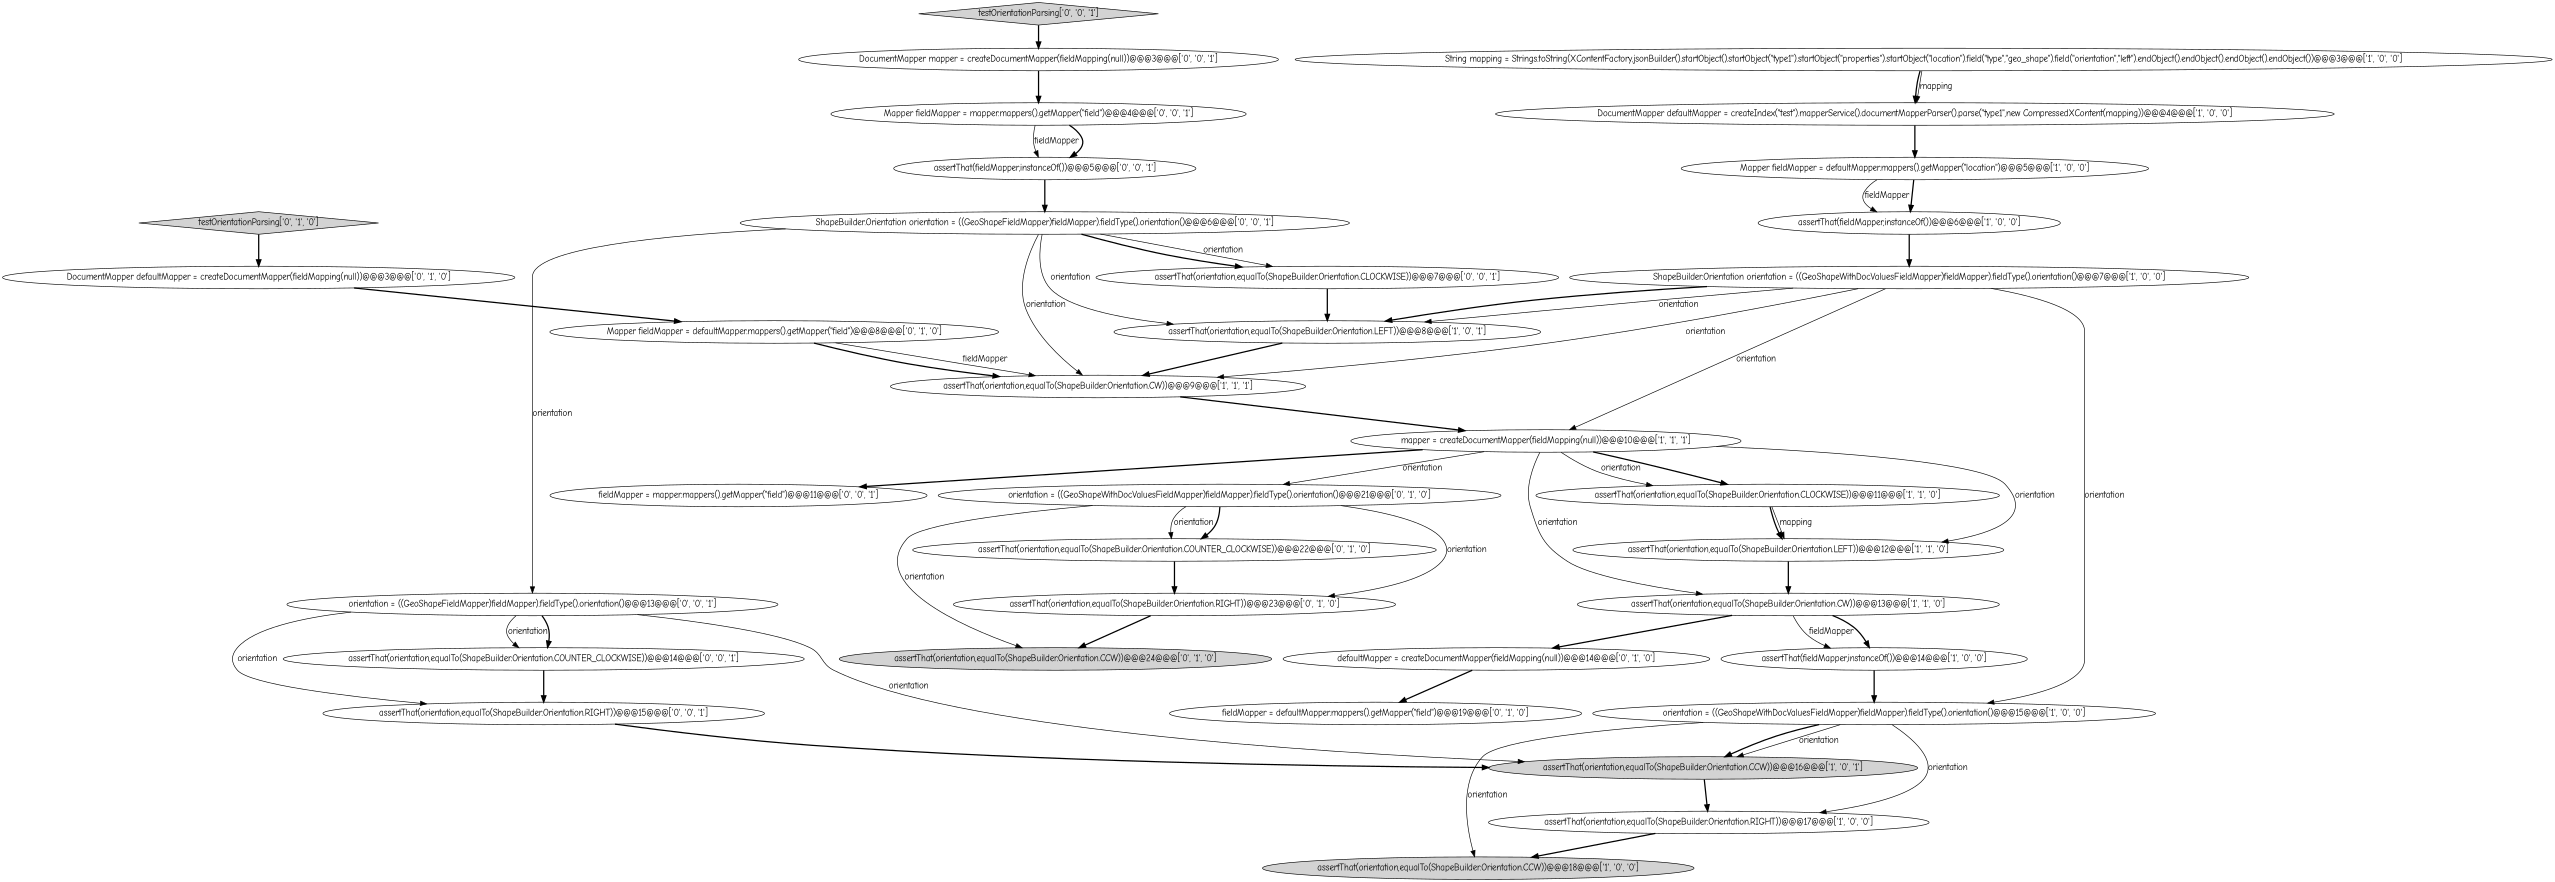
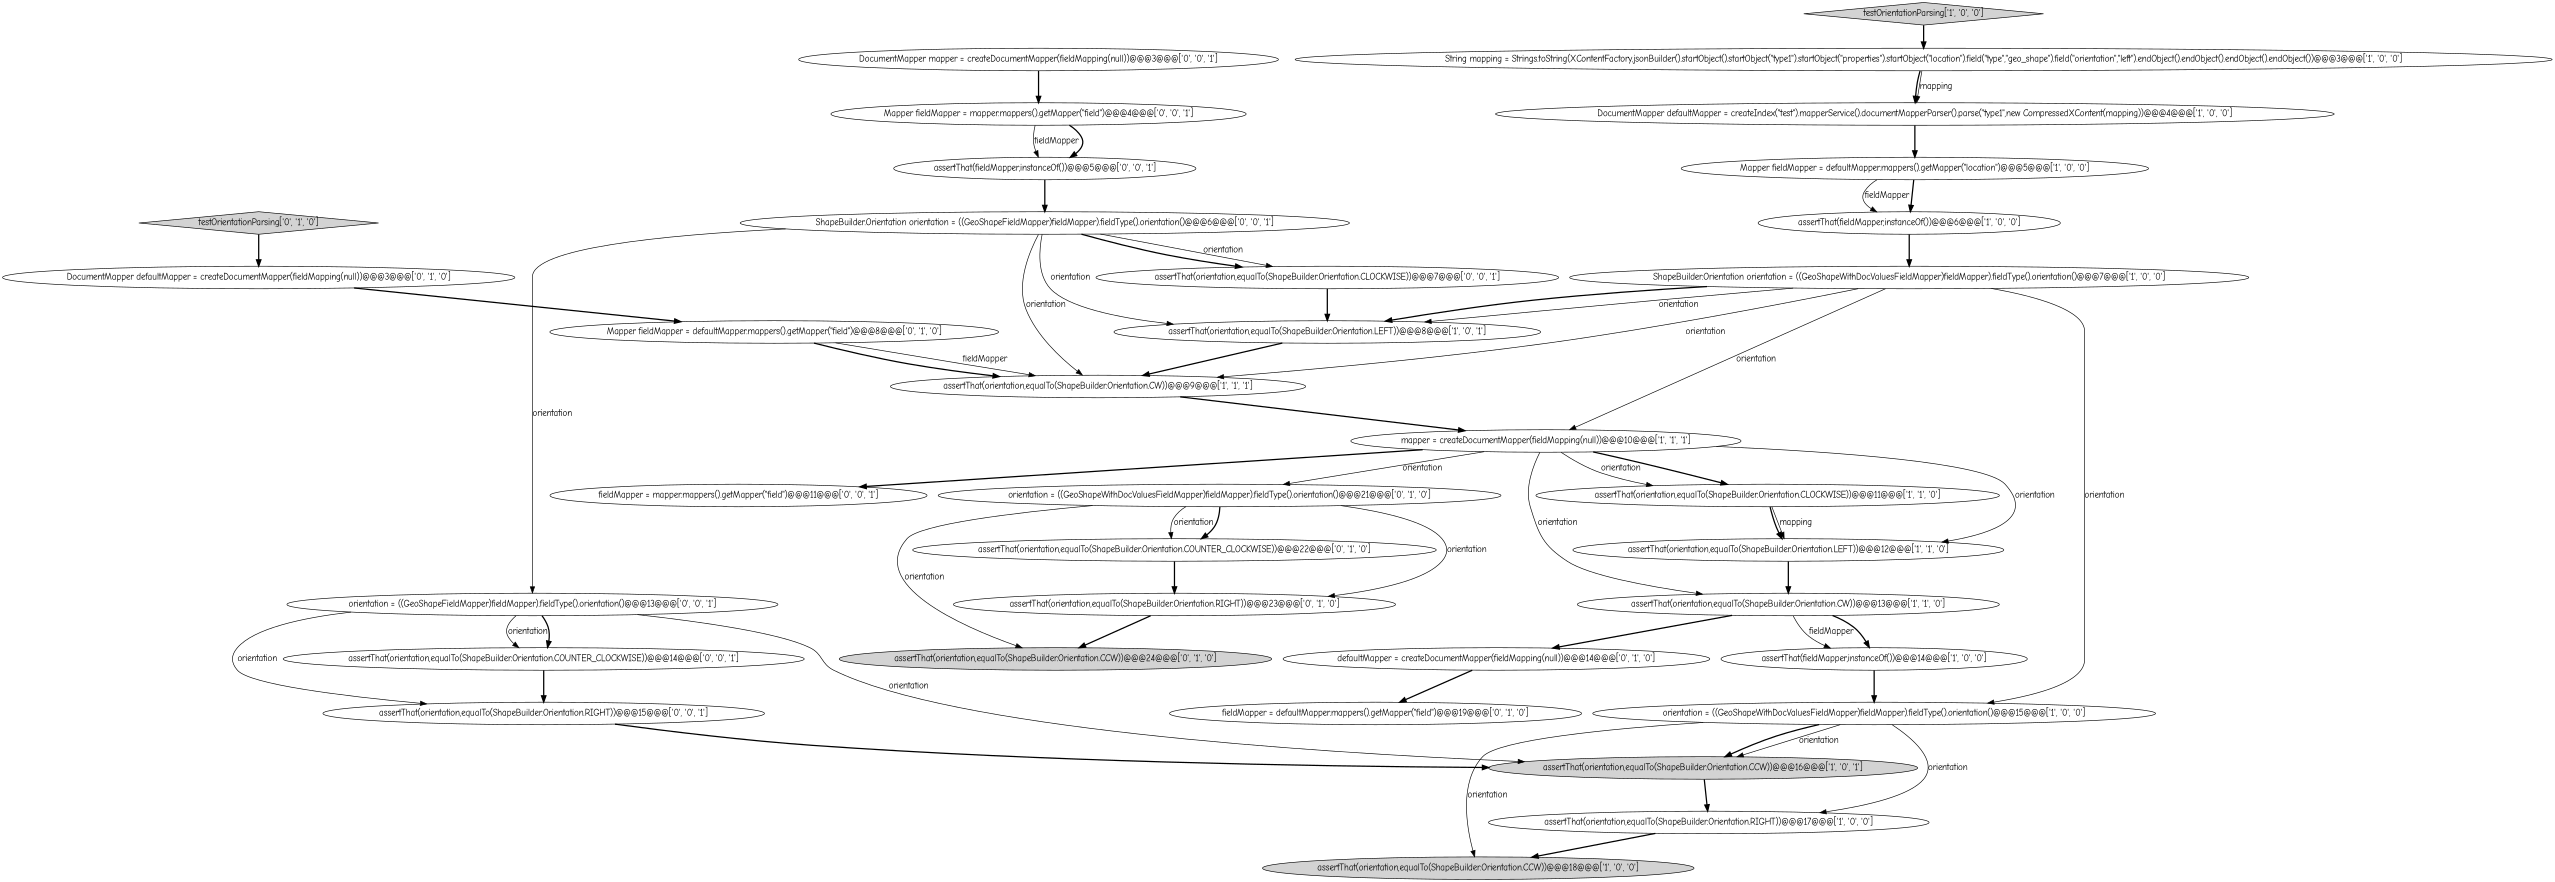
(1039, 14) -> none
none -> (1924, 14)
